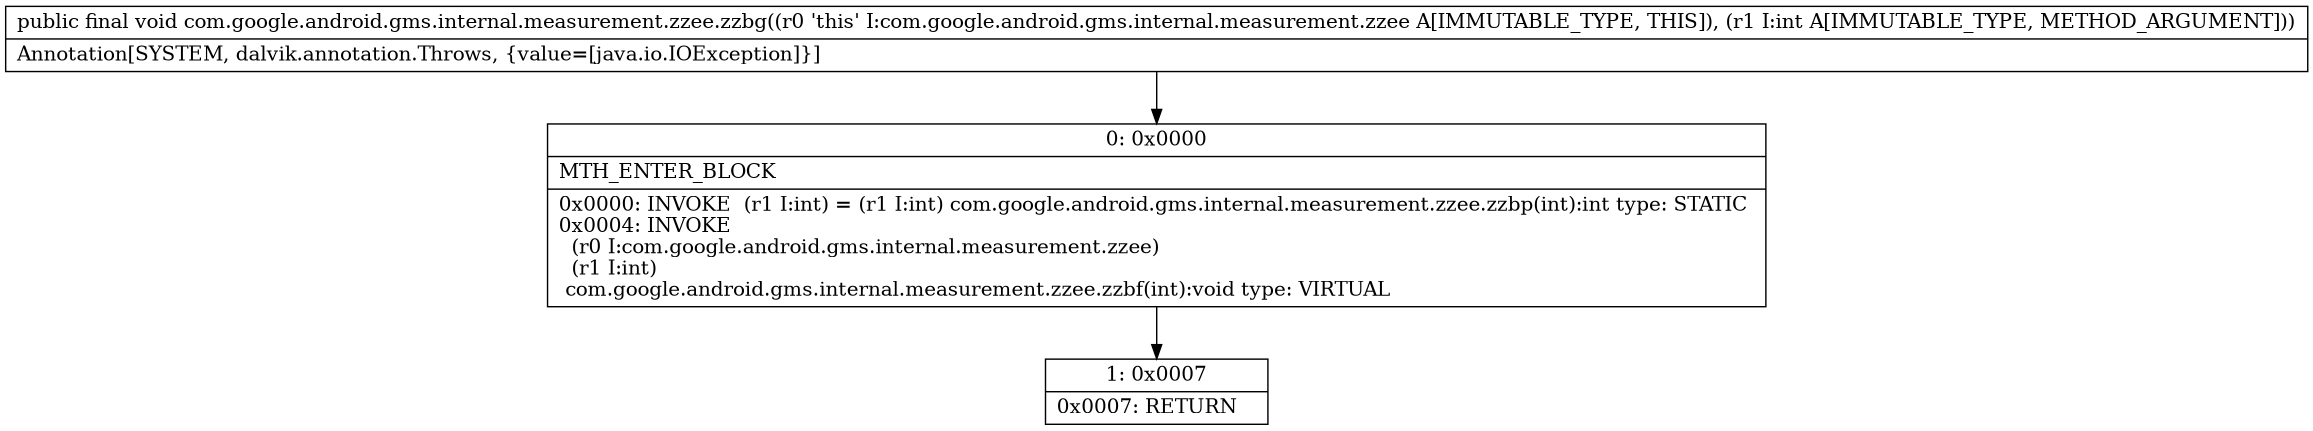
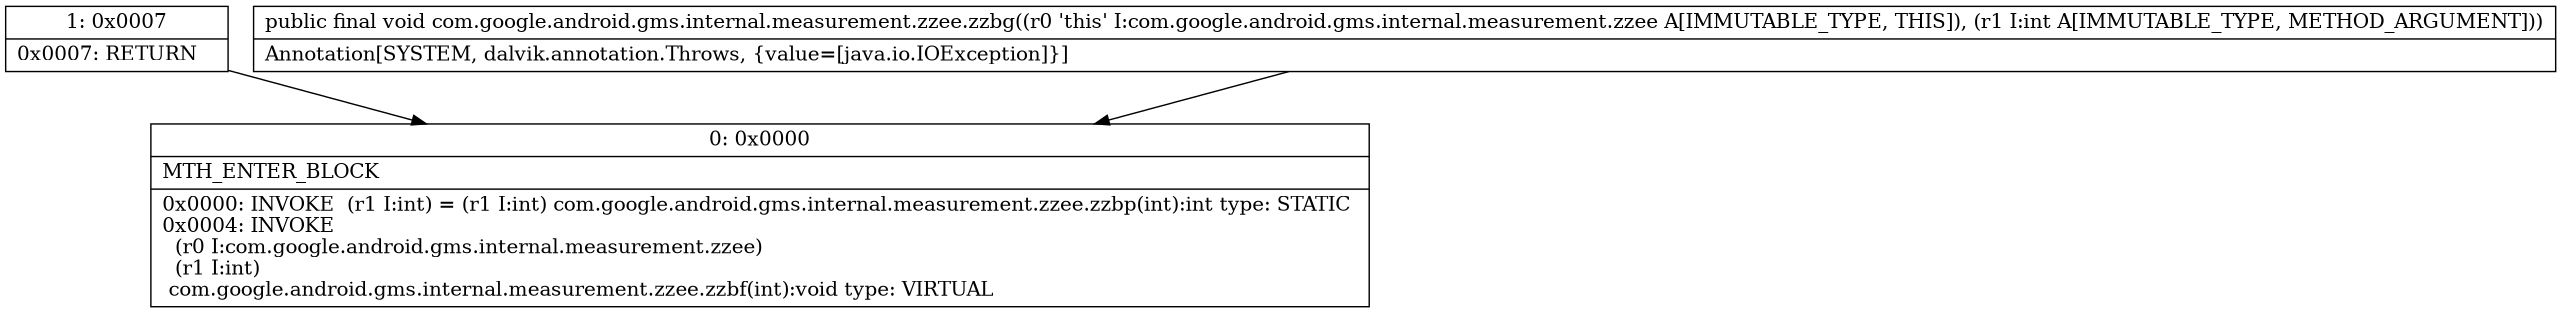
(1157, 326) -> (320, 95)
